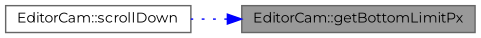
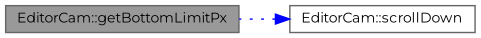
(209, 19) -> (257, 19)
